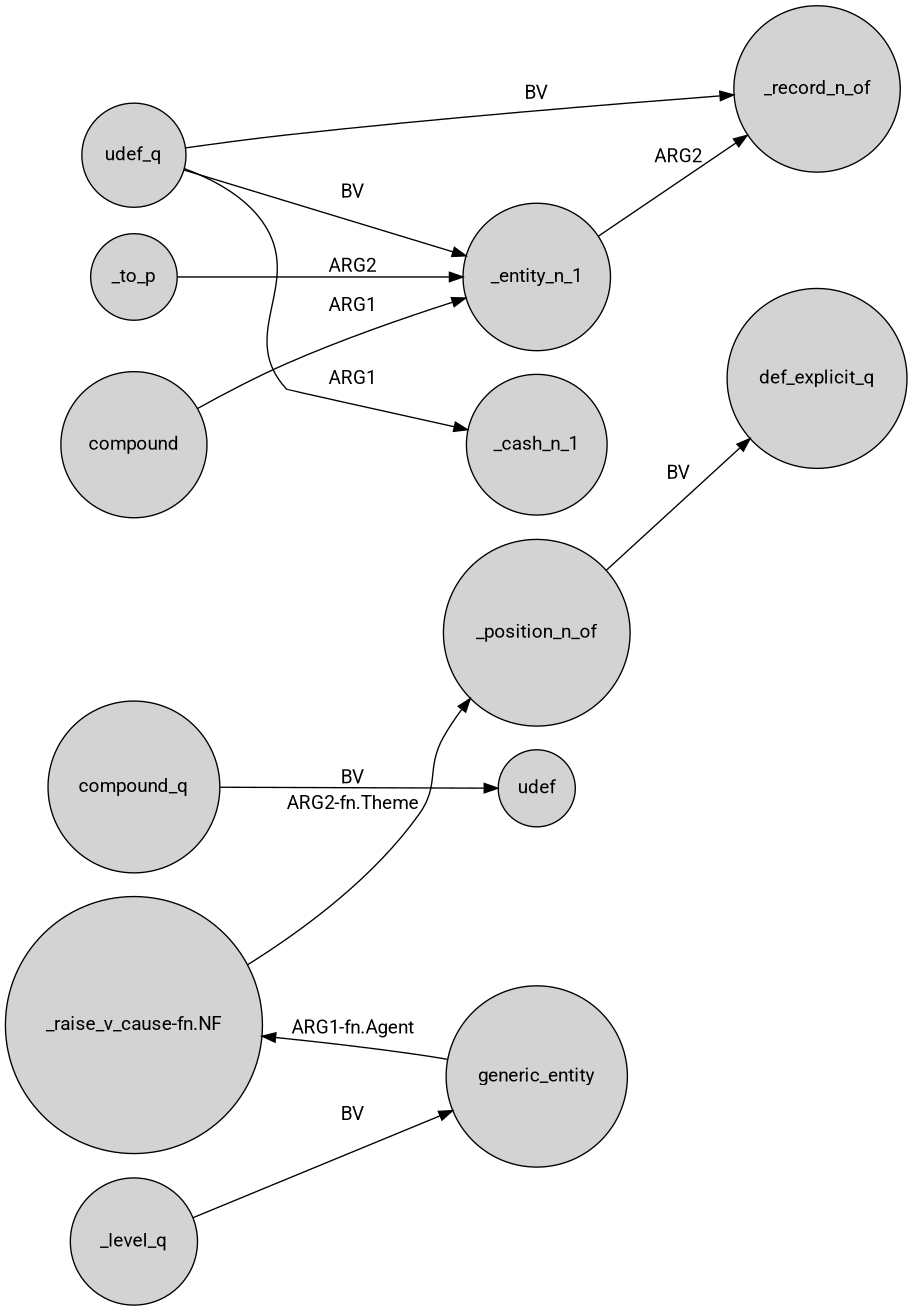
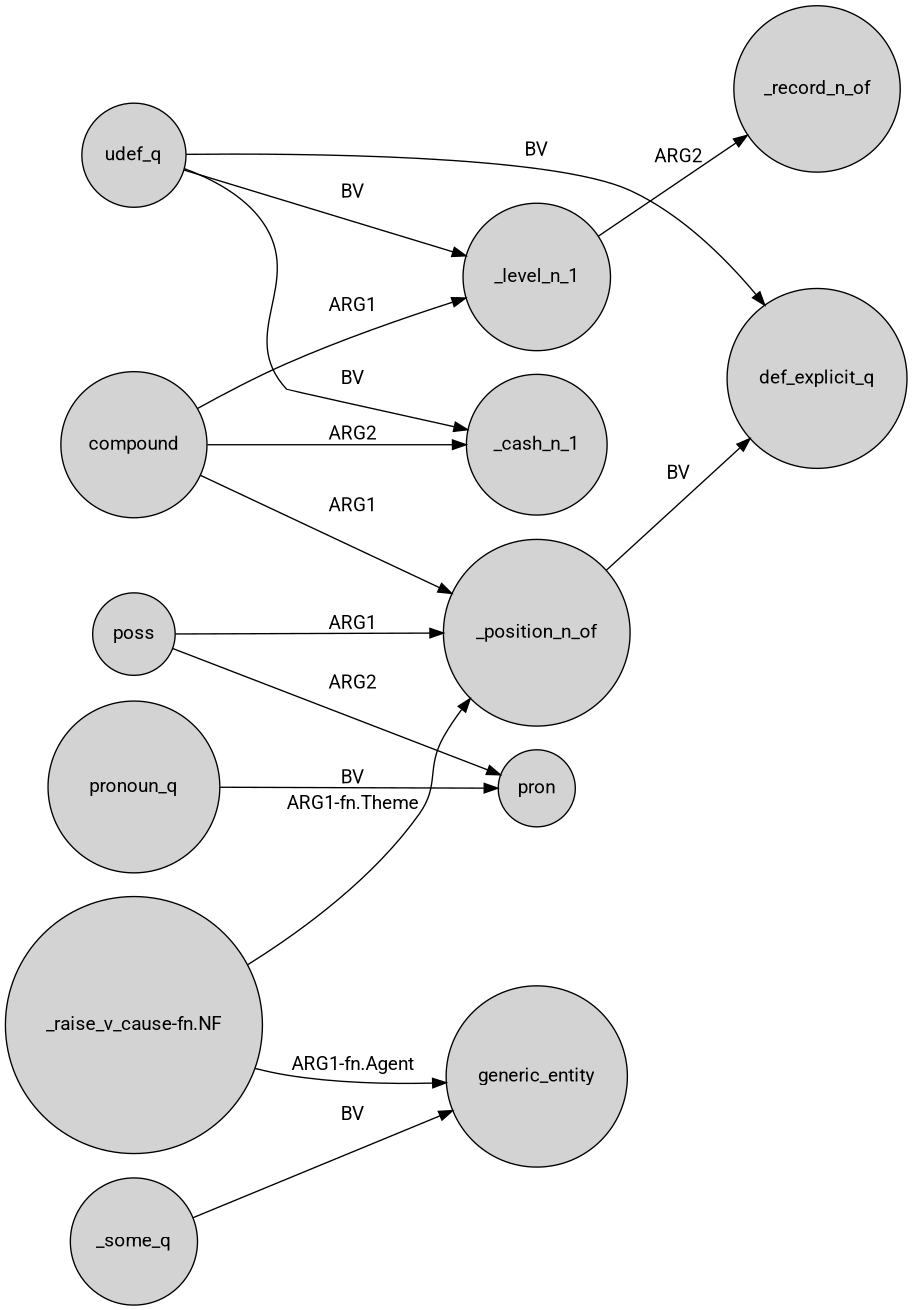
(452, 118) -> (492, 164)
(134, 277) -> none
(537, 277) -> (537, 277)
(353, 379) -> (353, 379)
none -> (330, 445)
none -> (320, 531)
none -> (134, 634)
(134, 787) -> (134, 787)
(537, 788) -> (537, 788)
(353, 804) -> (353, 804)
(362, 1047) -> (343, 1081)
(134, 1241) -> (134, 1241)
